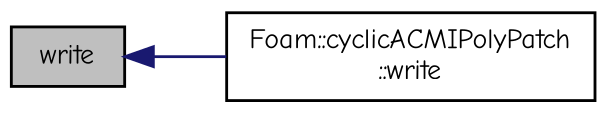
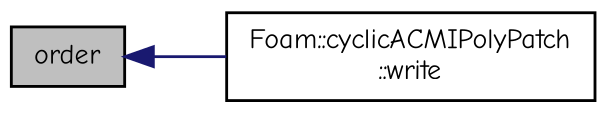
(68, 57) -> (68, 57)
